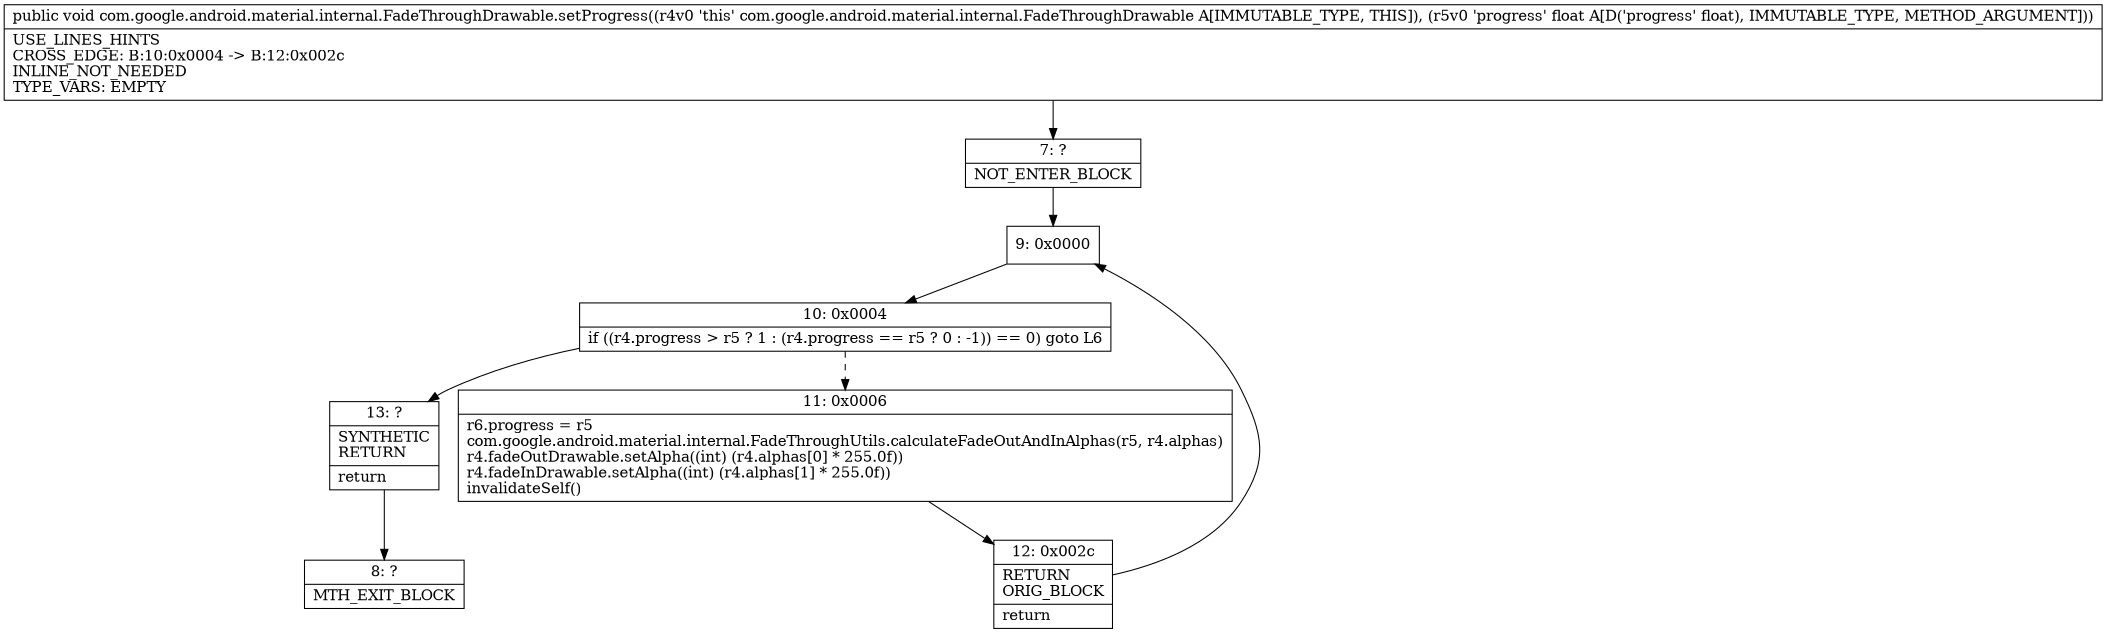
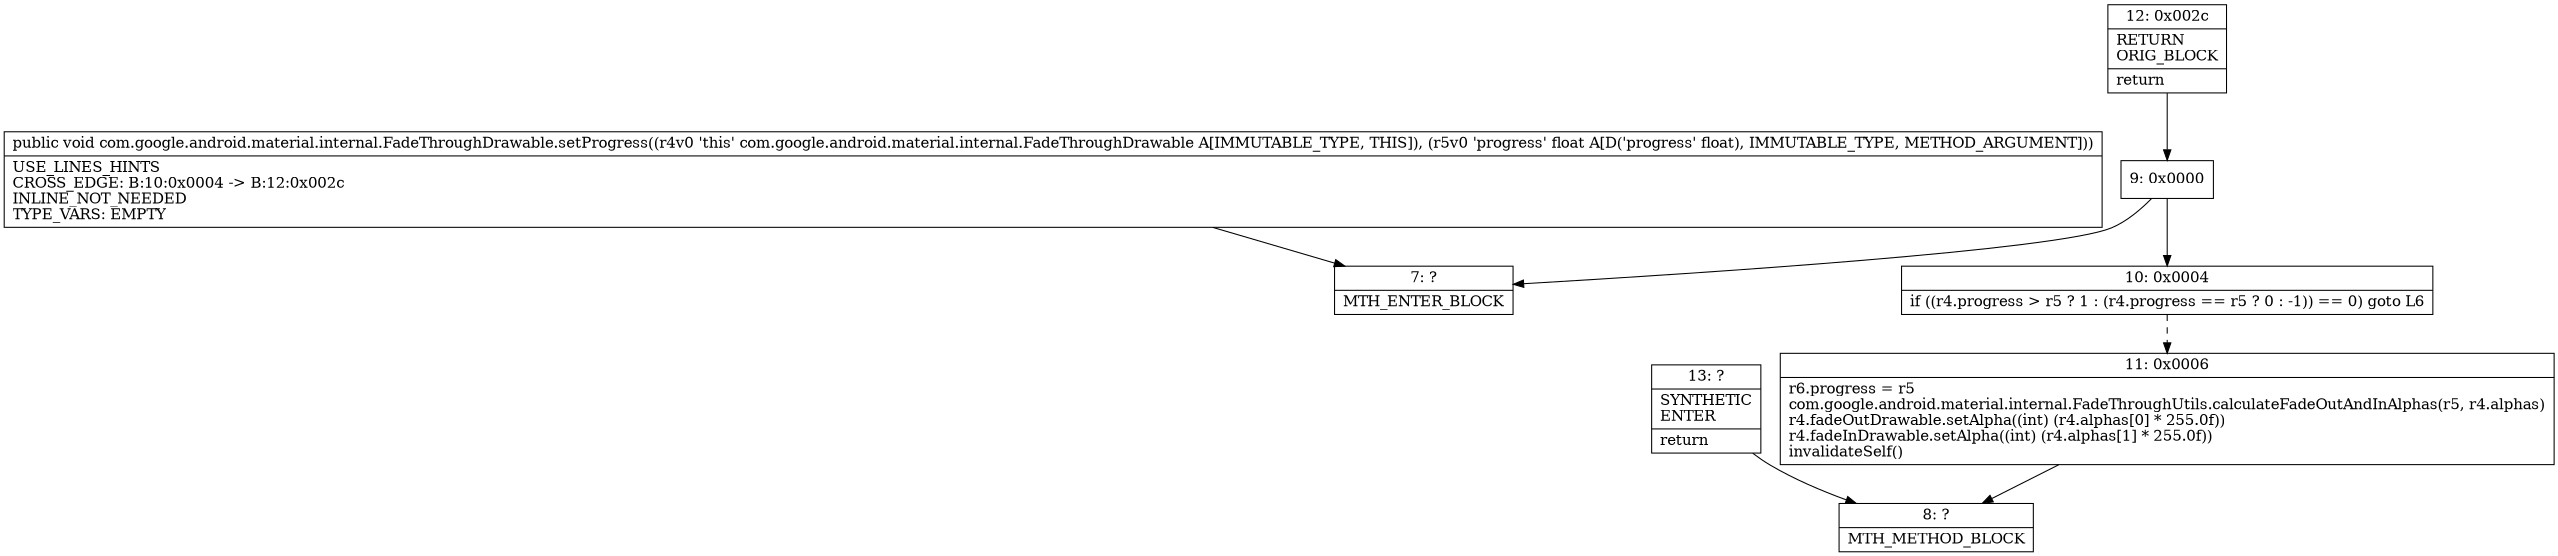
(1053, 175) -> (1424, 302)
(1053, 201) -> (1844, 262)
(507, 367) -> none
(372, 453) -> (1688, 416)
(957, 520) -> (2025, 482)
(384, 596) -> (1936, 539)
